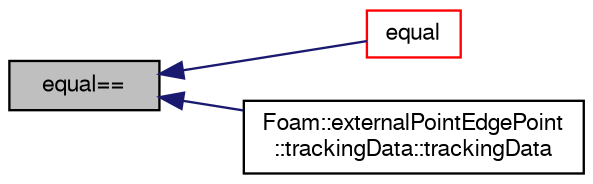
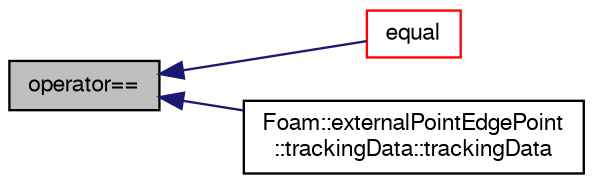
(84, 86) -> (84, 86)
